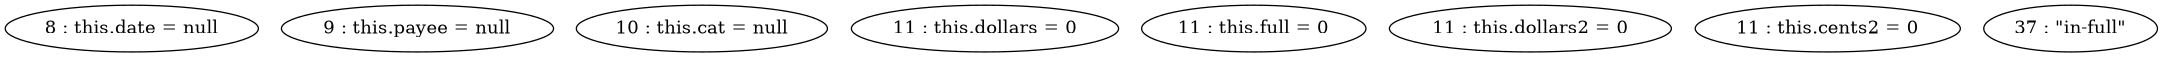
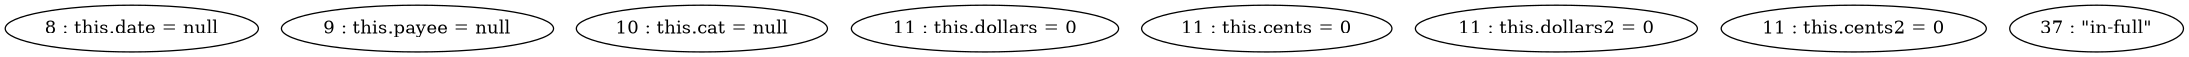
(1254, 29) -> (1267, 29)
